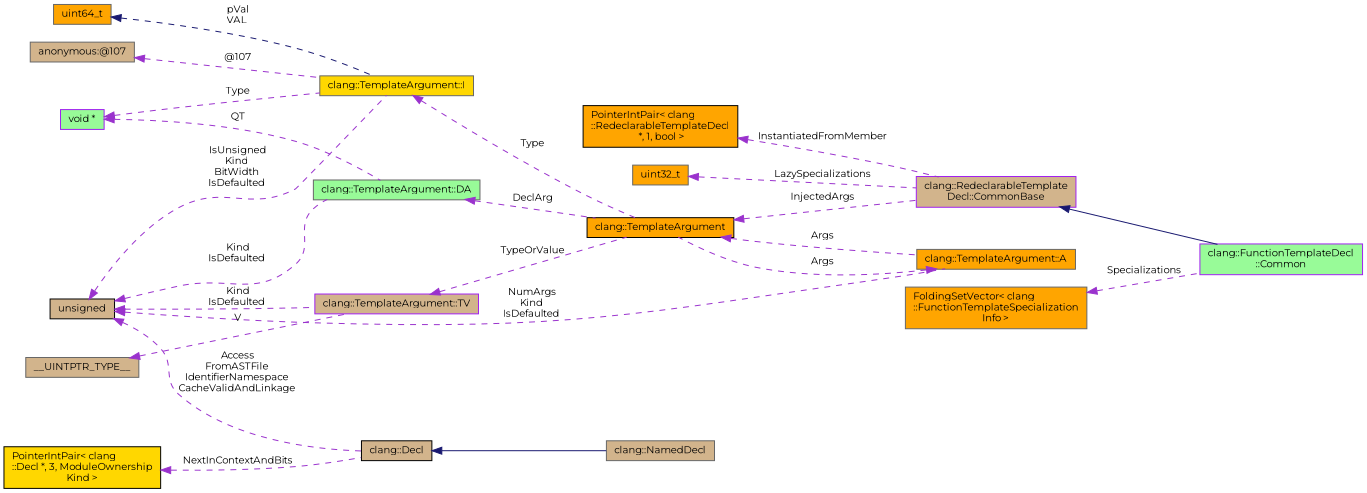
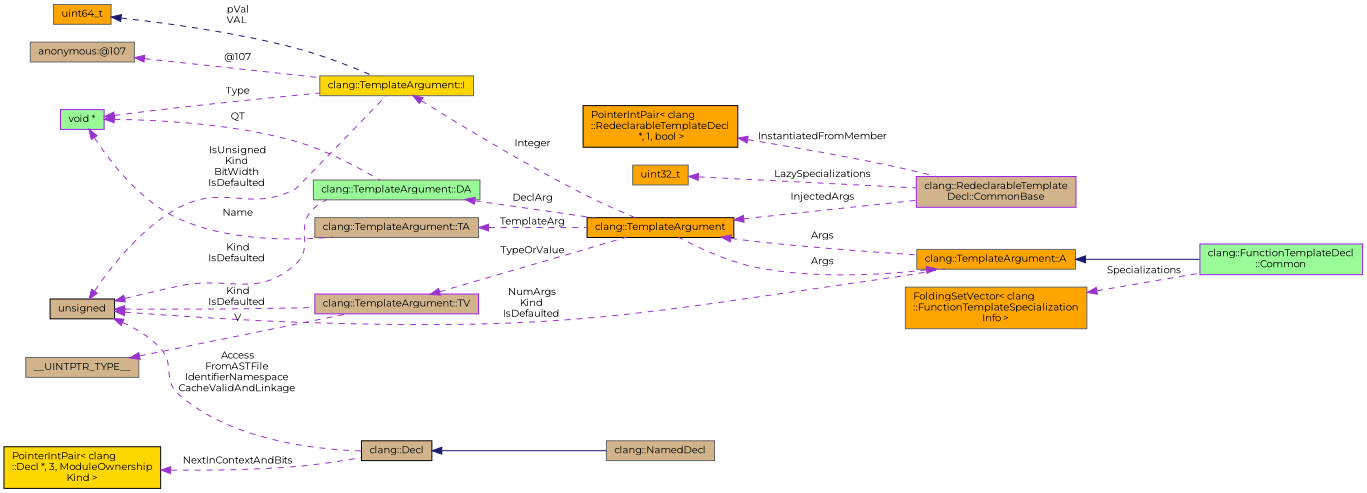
(532, 144) -> (532, 144)
(1143, 227) -> (1143, 259)
none -> (397, 228)
